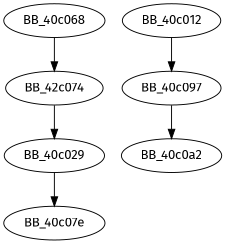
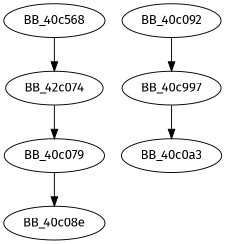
(54, 21) -> (54, 21)
(172, 21) -> (172, 21)
(172, 88) -> (172, 88)
(54, 156) -> (54, 156)
(172, 156) -> (172, 156)
(54, 223) -> (54, 223)
